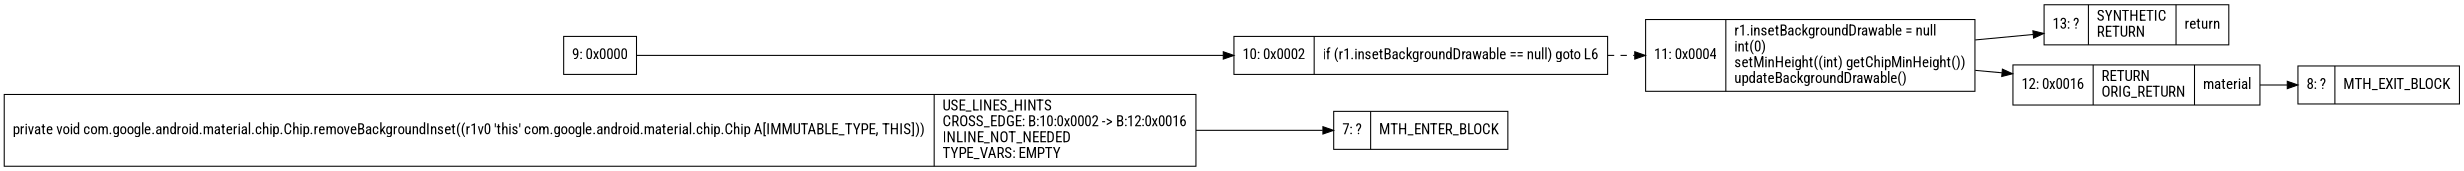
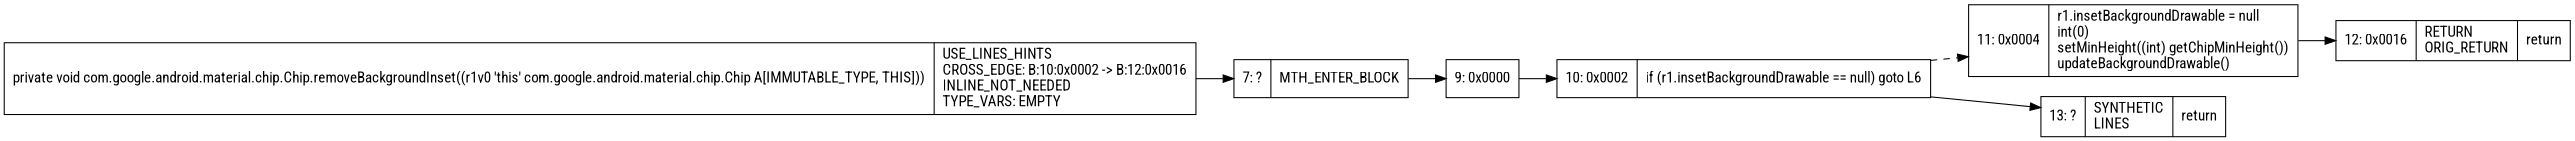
(2121, 32) -> (2112, 124)
(2004, 37) -> (1980, 102)
none -> (1422, 79)
(2227, 84) -> (2544, 40)
(2379, 85) -> none
